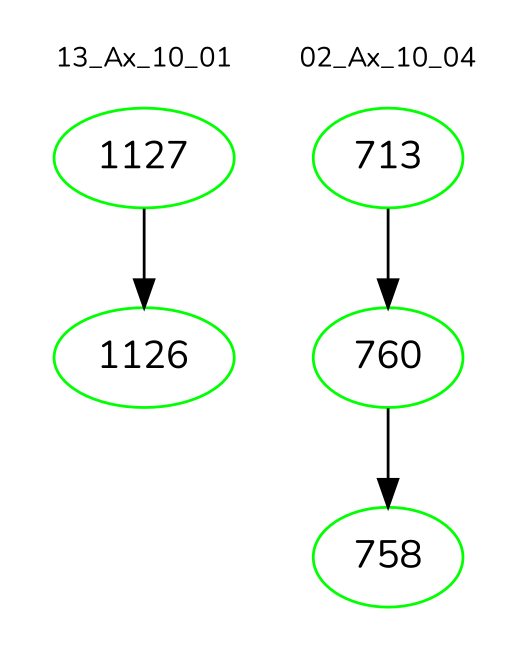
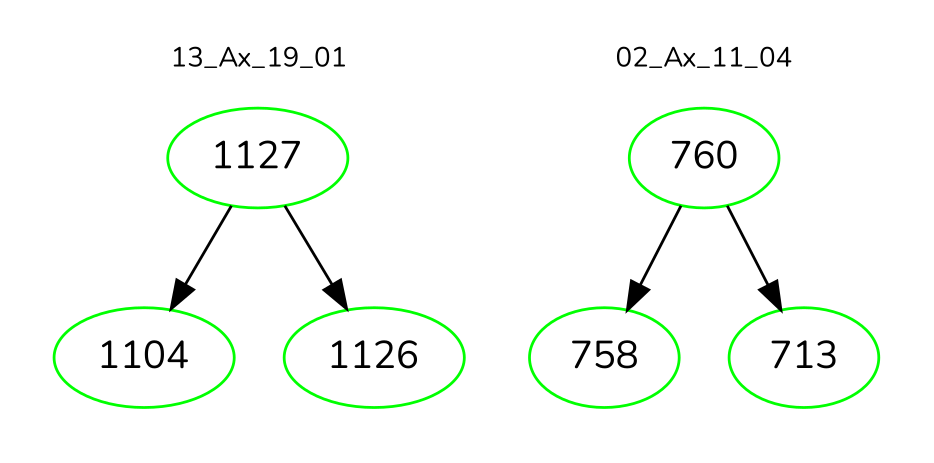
(144, 60) -> (259, 60)
(388, 60) -> (704, 60)
(388, 244) -> (748, 245)
none -> (144, 358)
